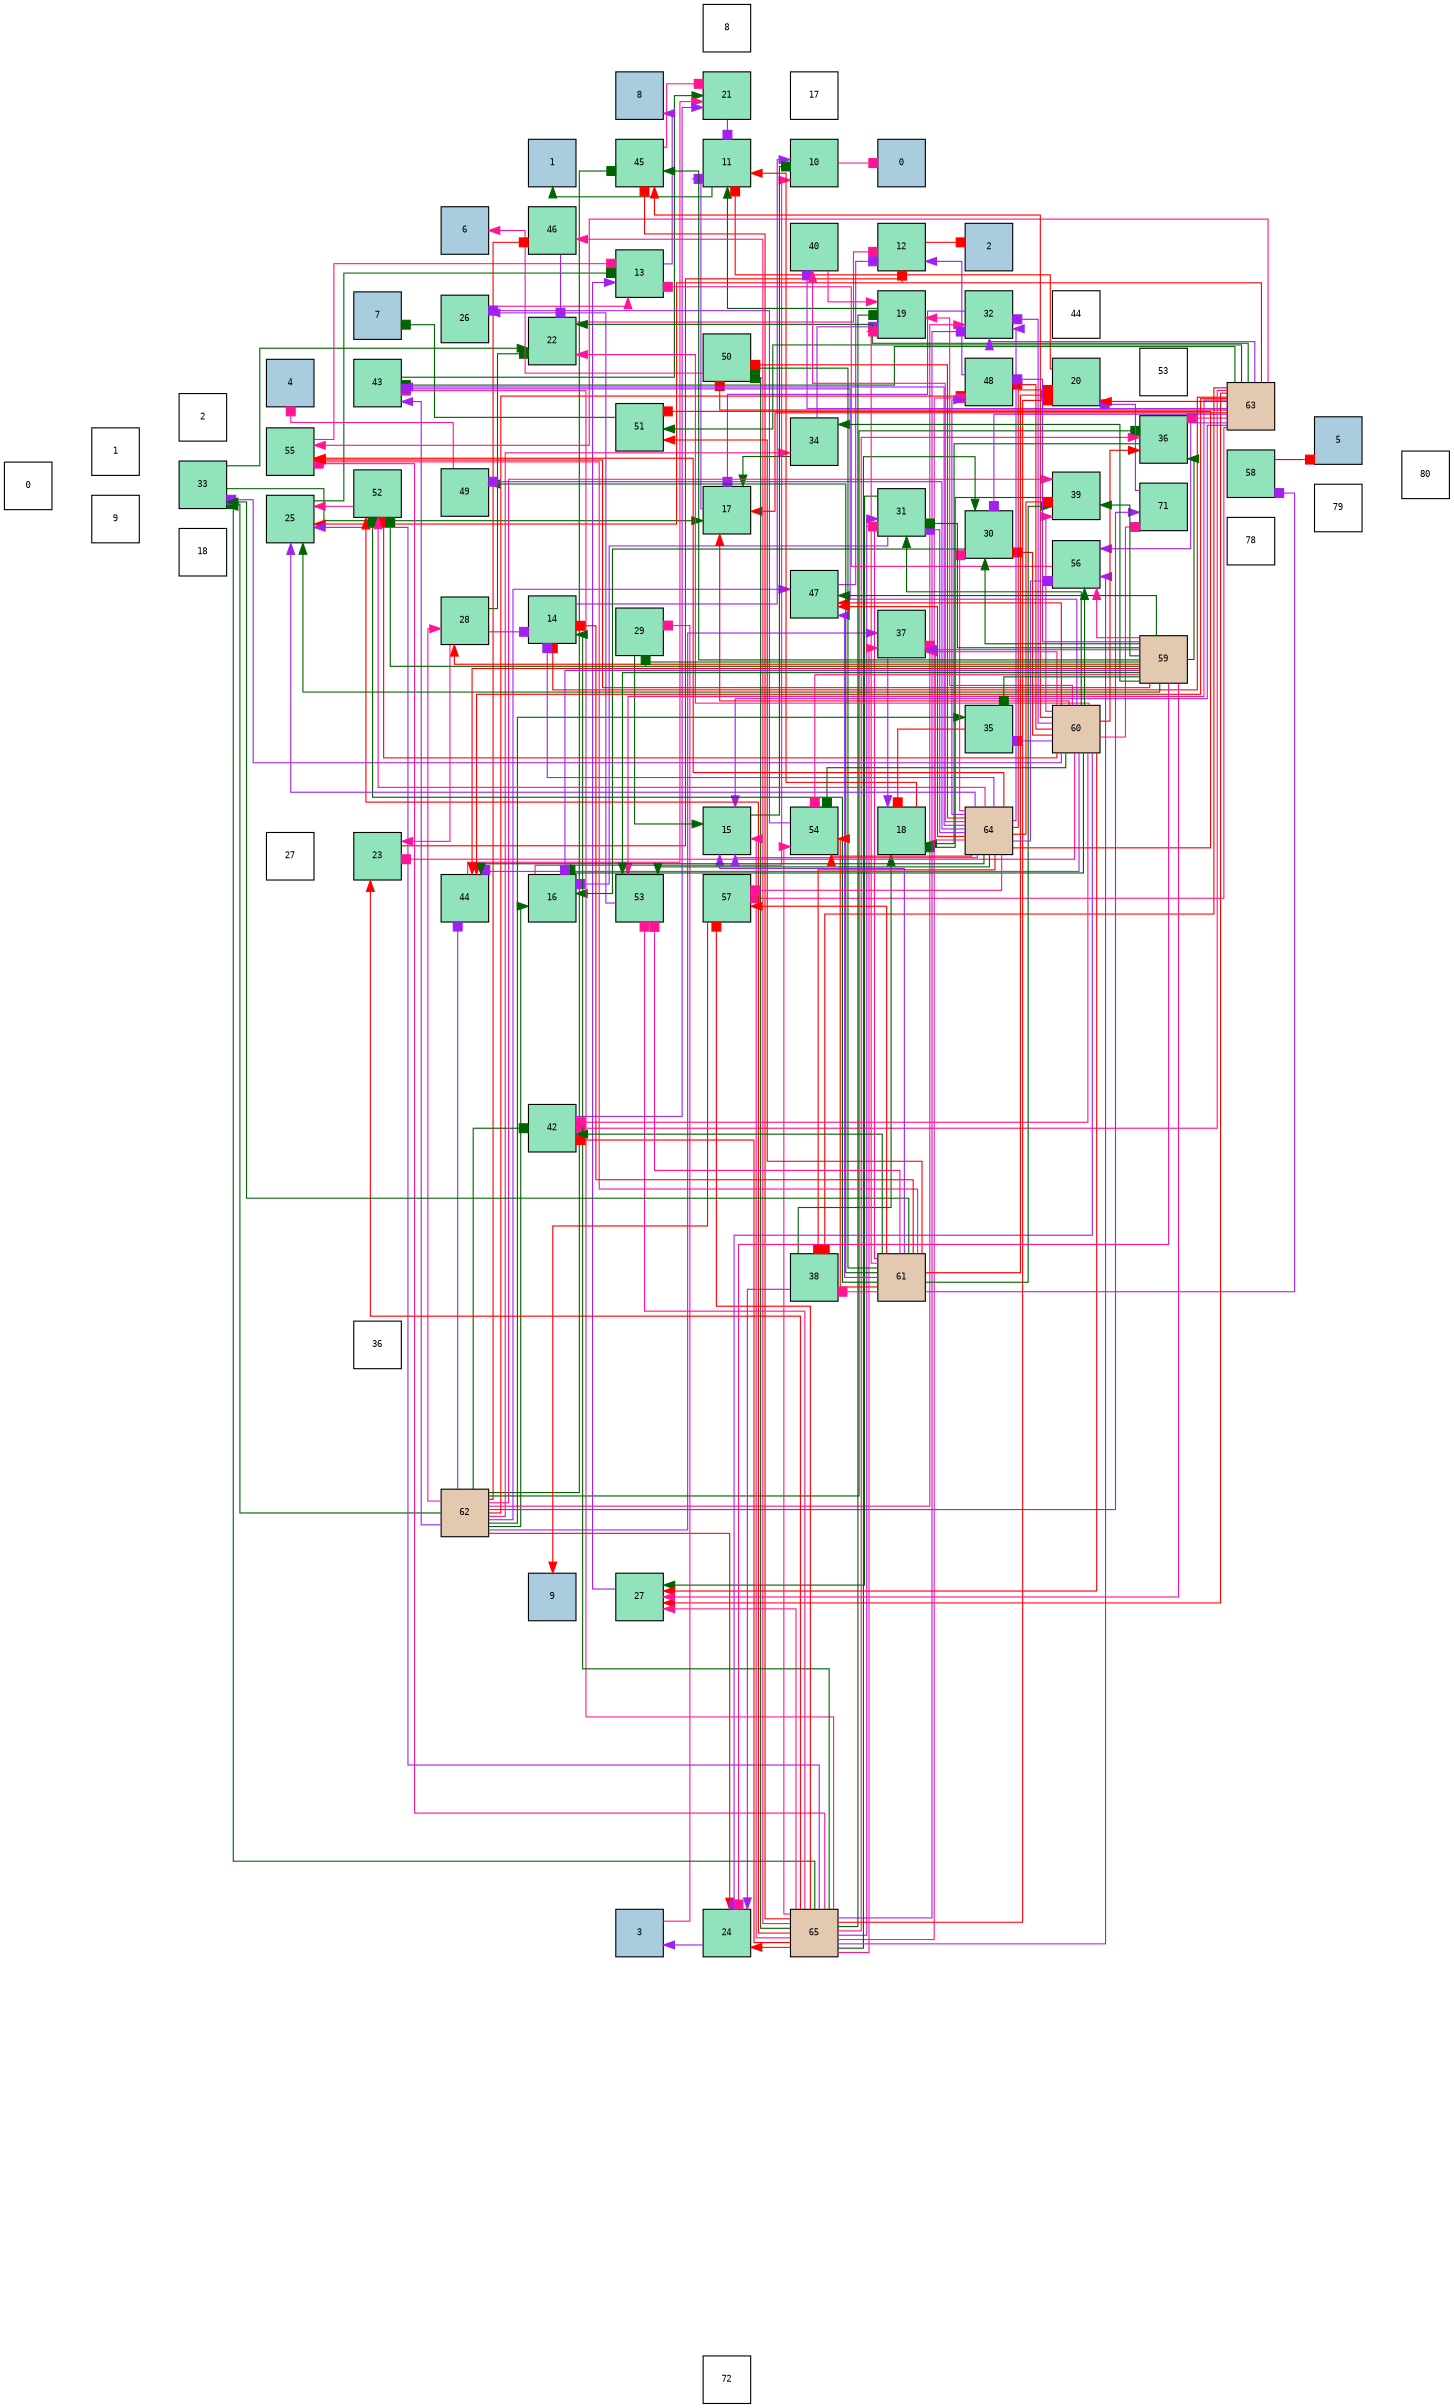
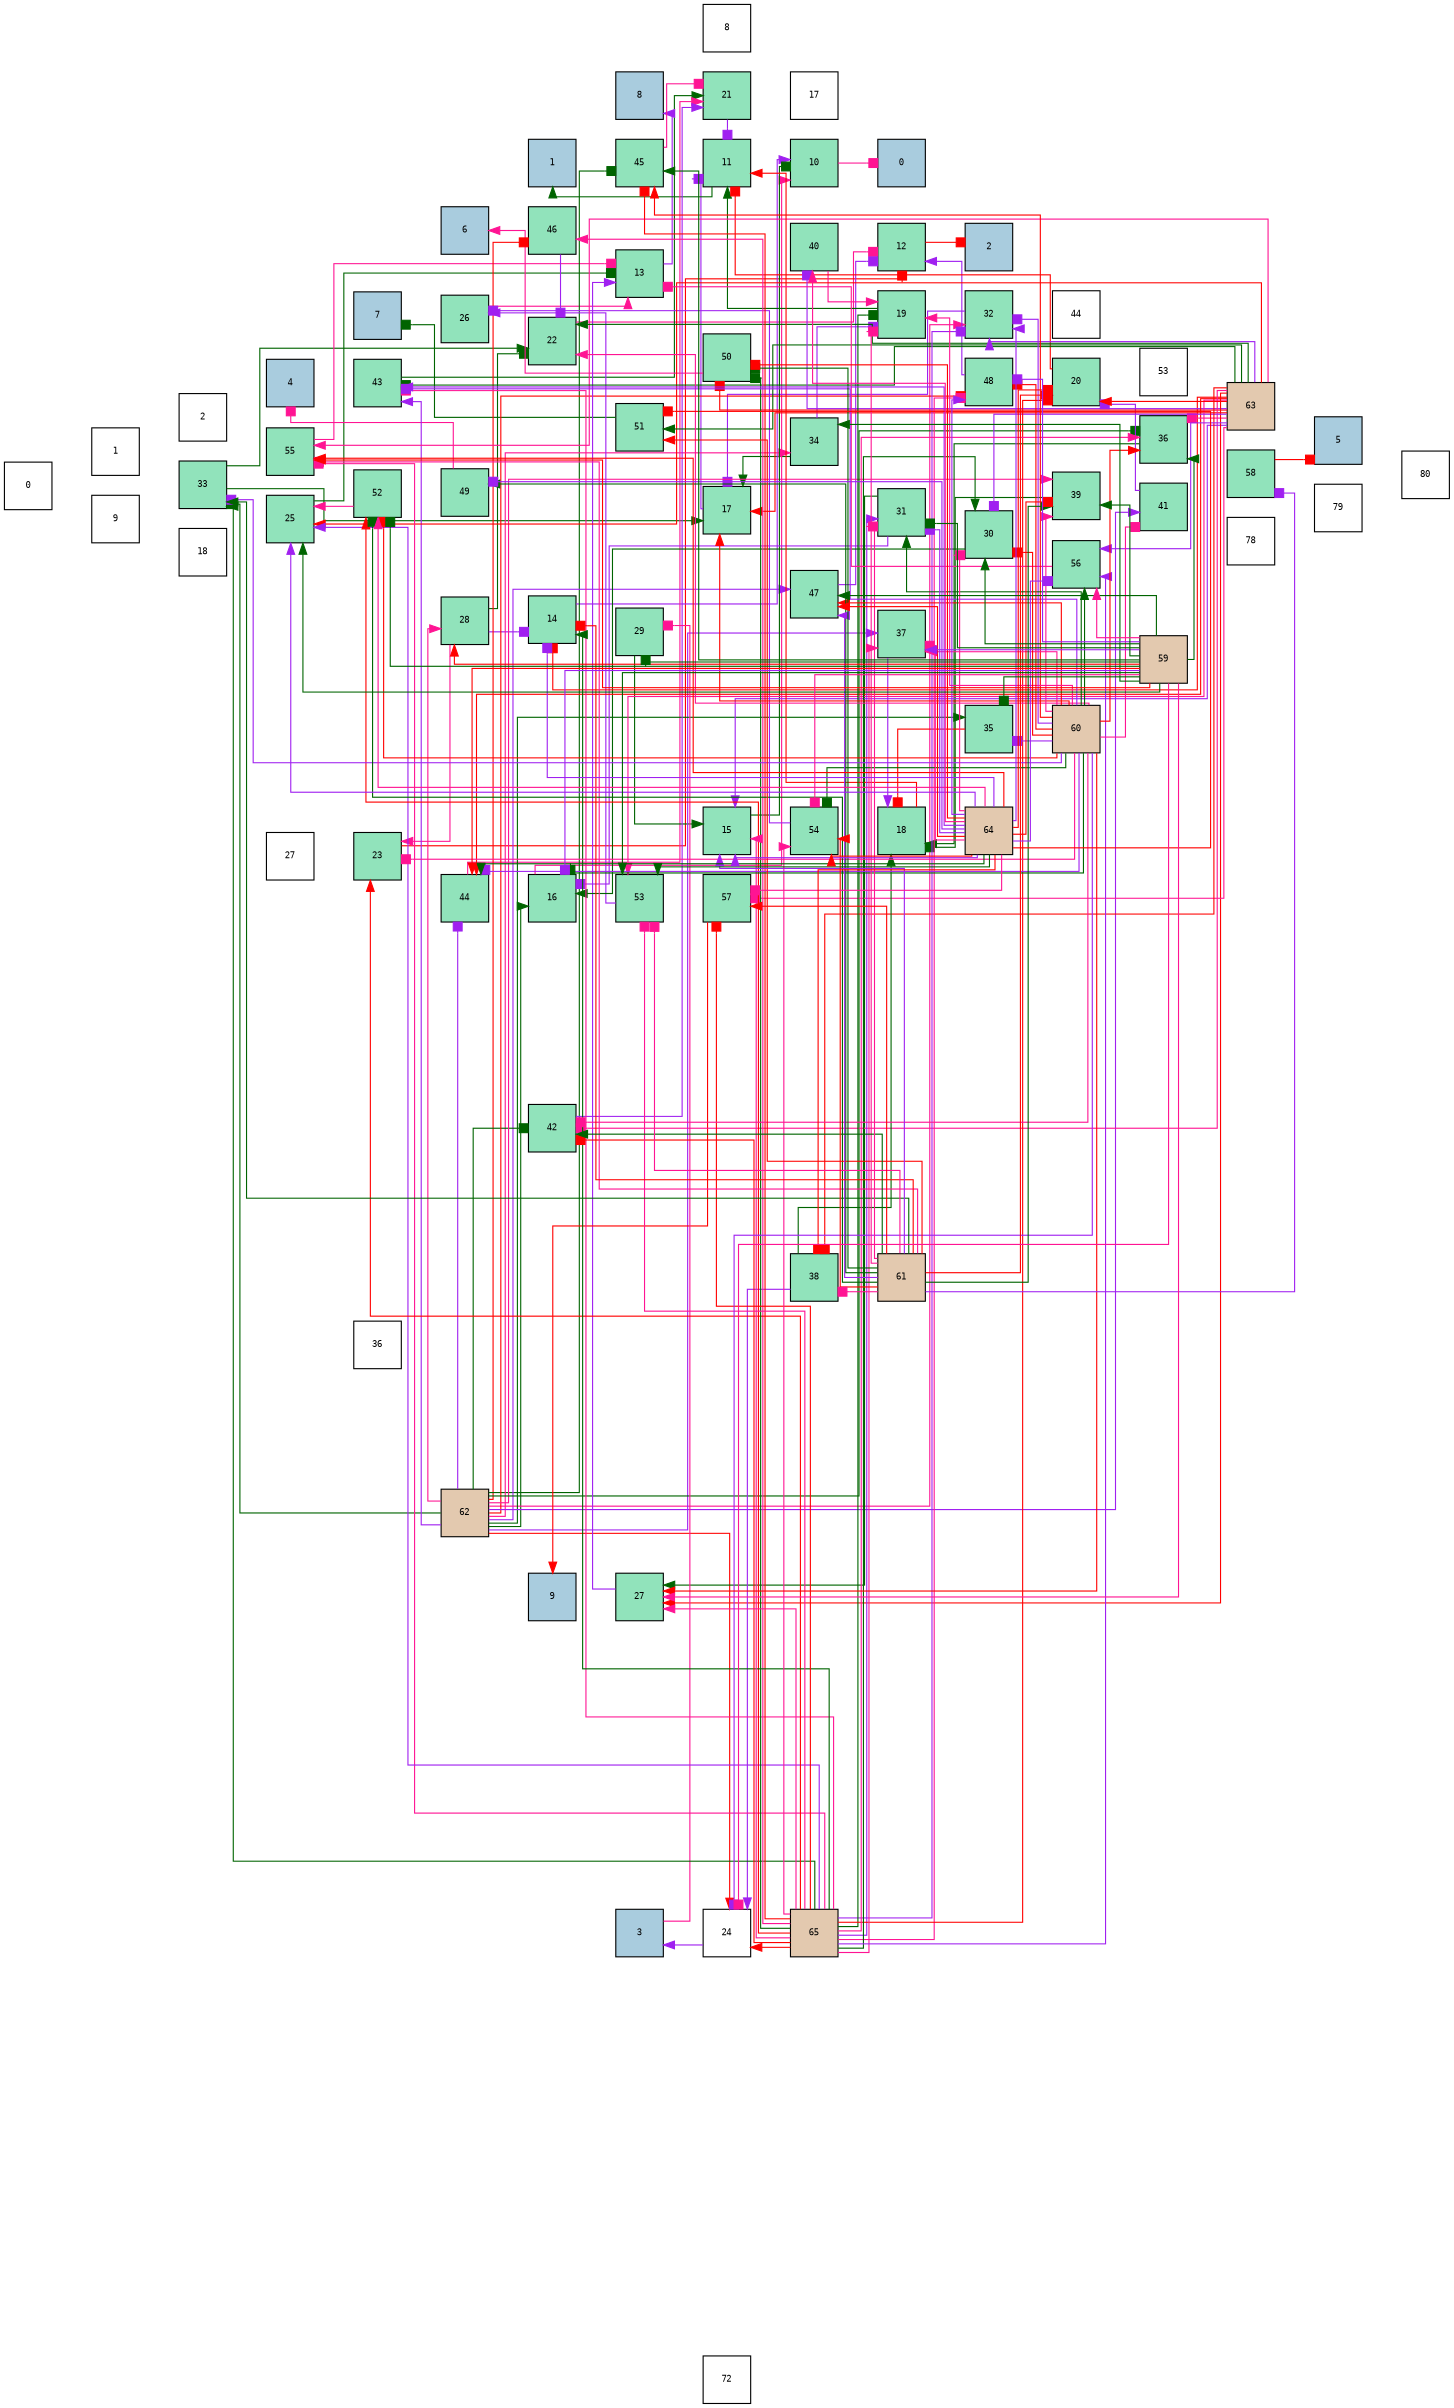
(1164, 507) -> (1164, 507)
(727, 1933) -> (727, 1933)
